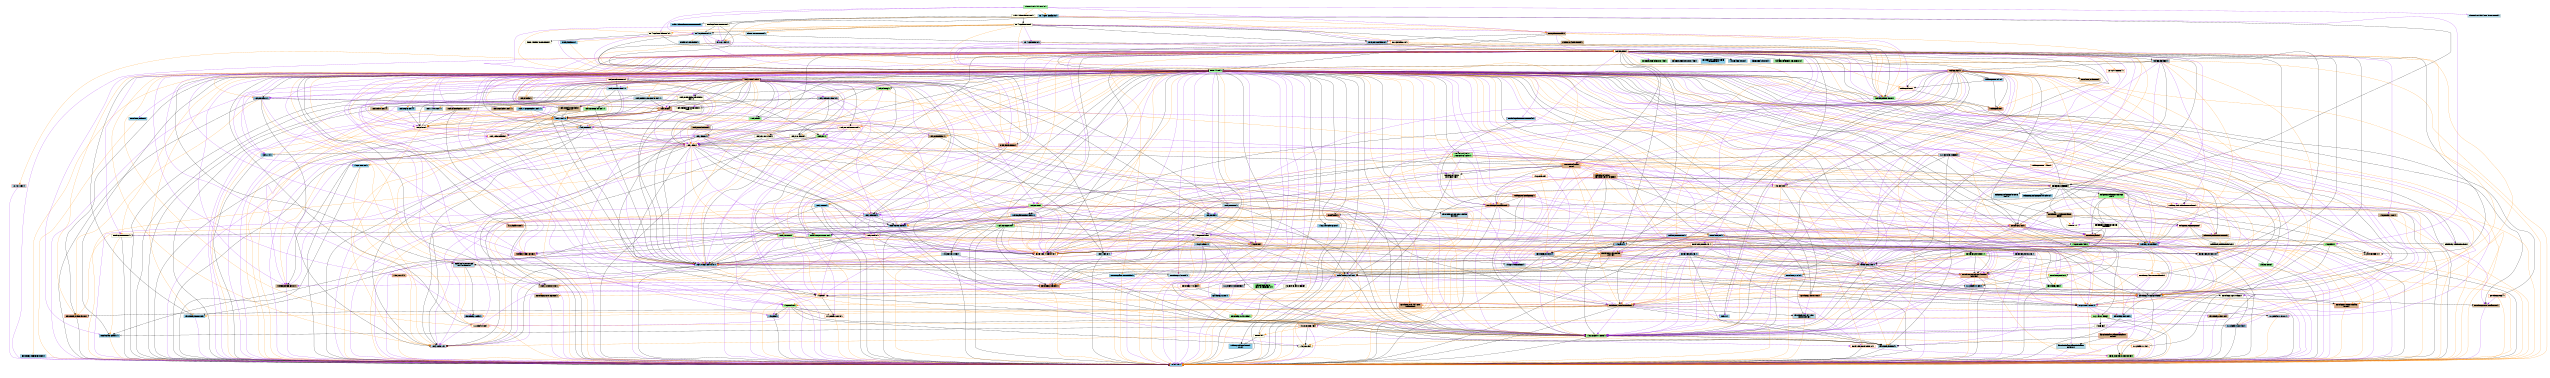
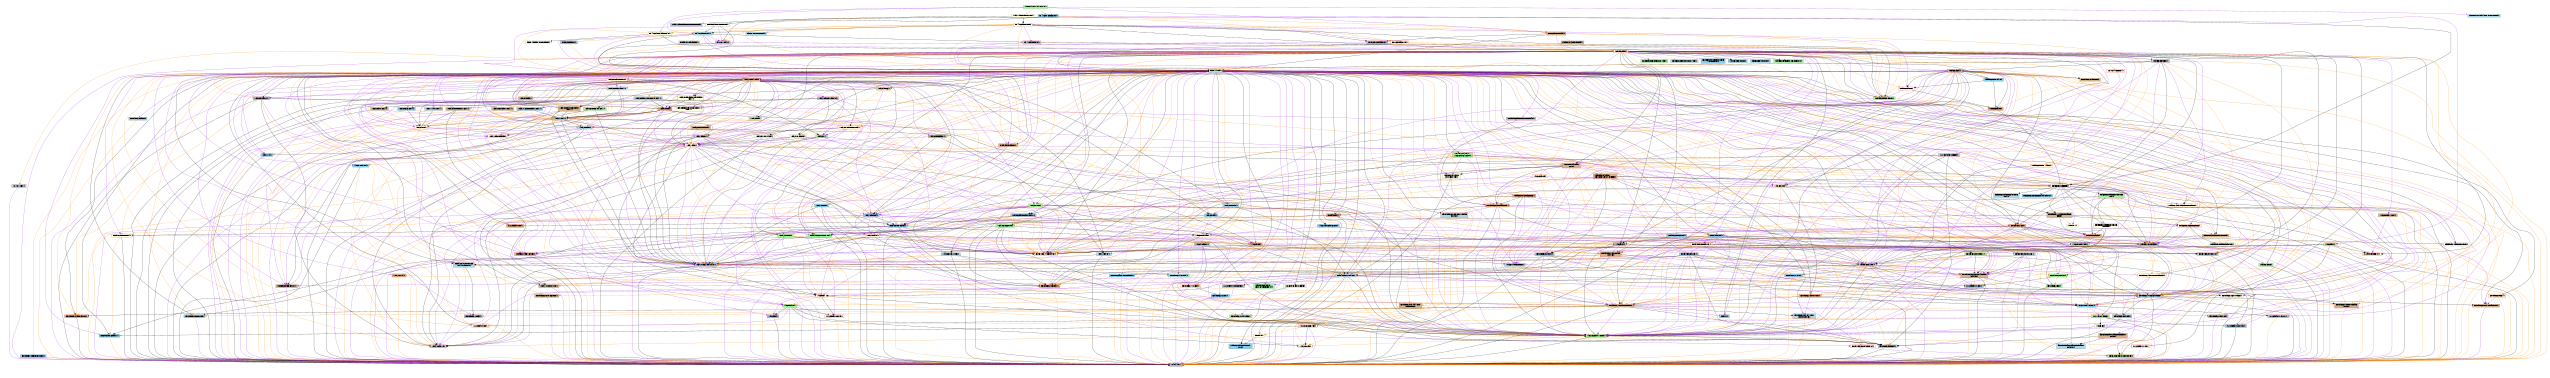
(665, 109) -> (665, 109)
(2229, 217) -> (2380, 234)
(1490, 272) -> (1490, 272)
